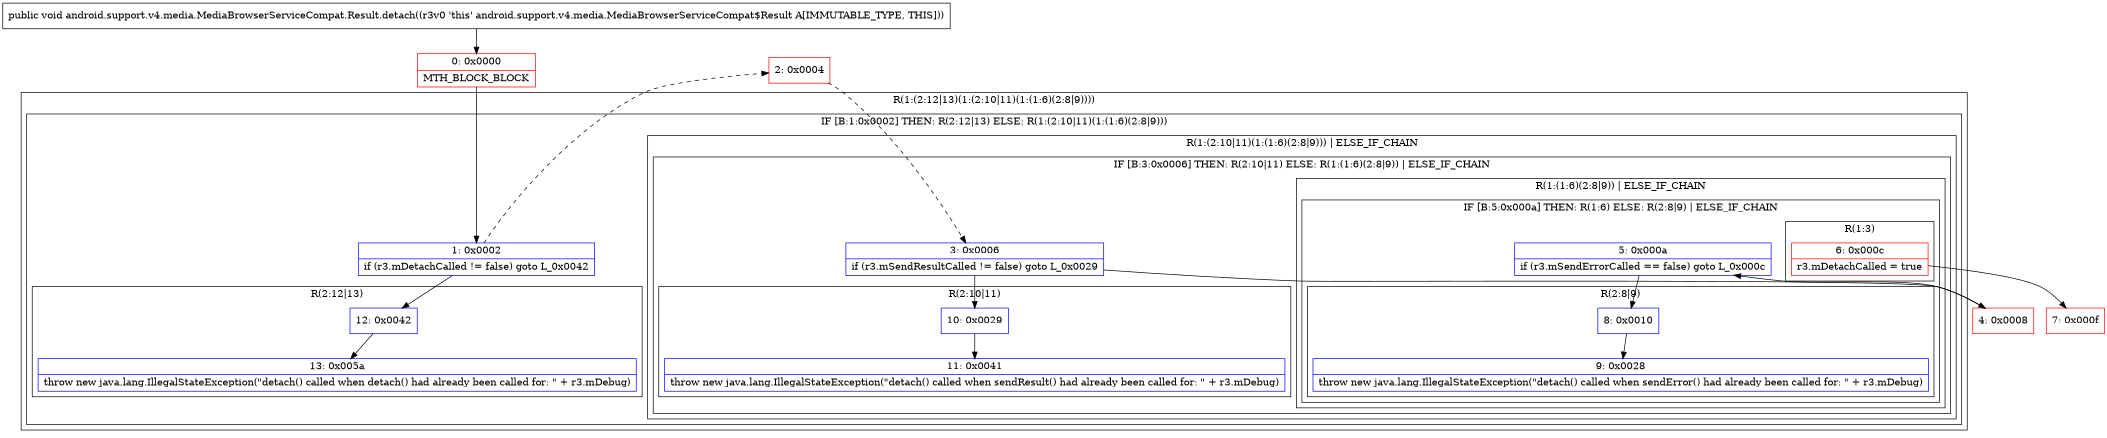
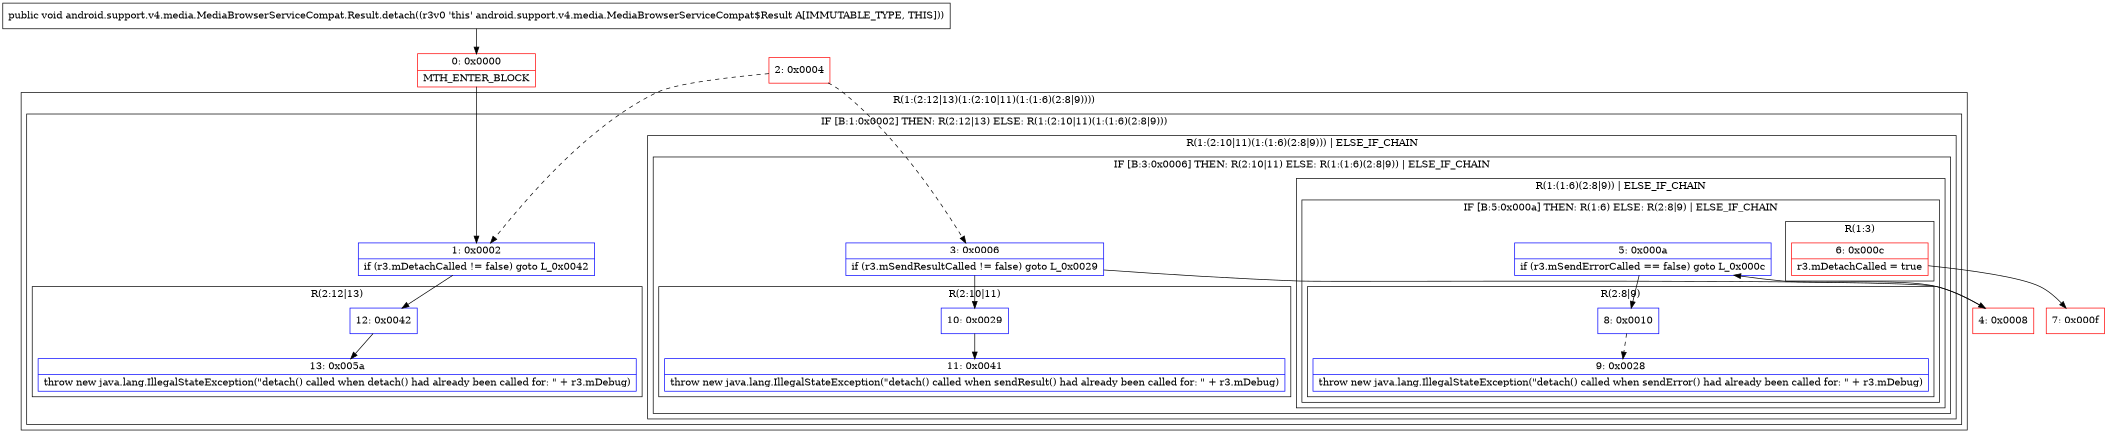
(476, 78) -> (476, 78)
(601, 120) -> (612, 120)
(1625, 343) -> (1625, 343)
